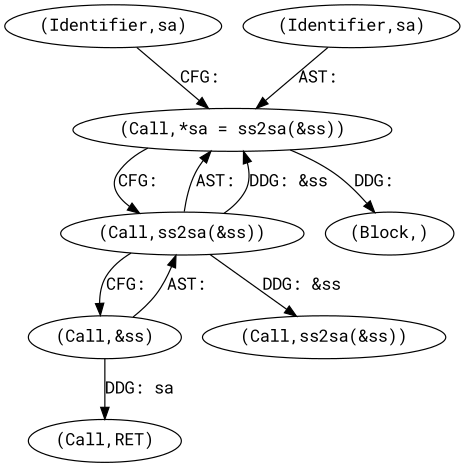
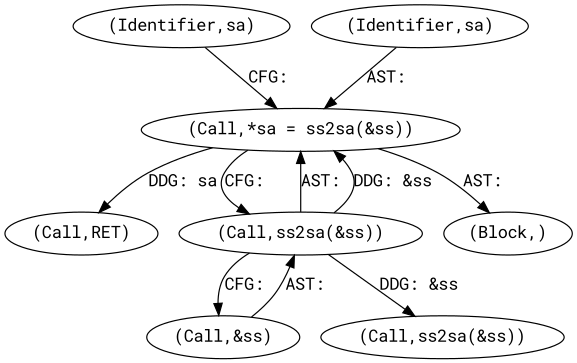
(379, 182) -> (488, 182)
(105, 383) -> (156, 169)
